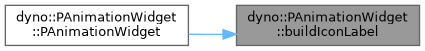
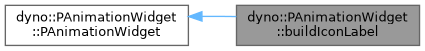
(206, 34) -> (219, 16)
